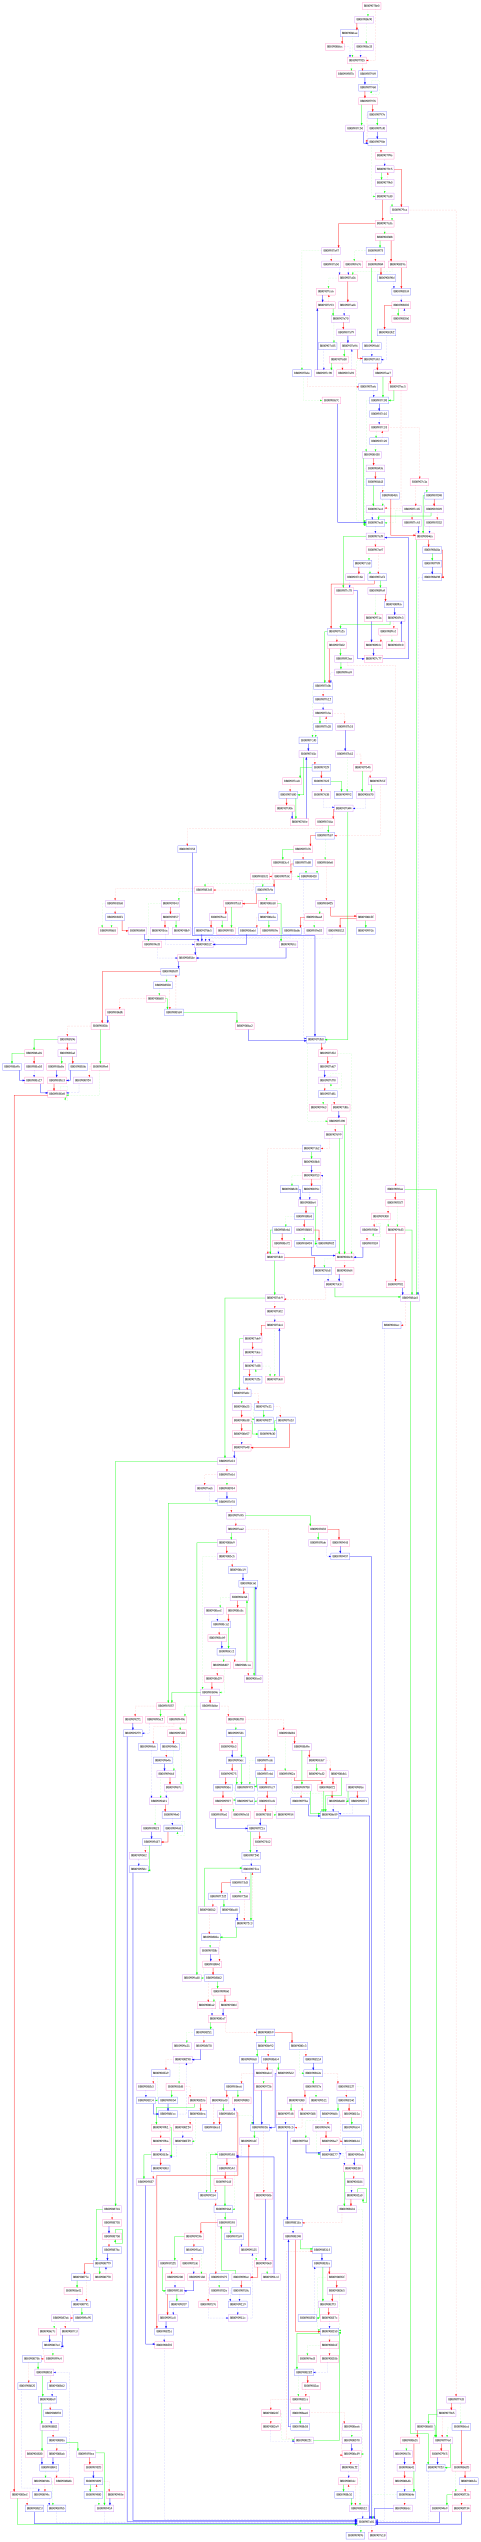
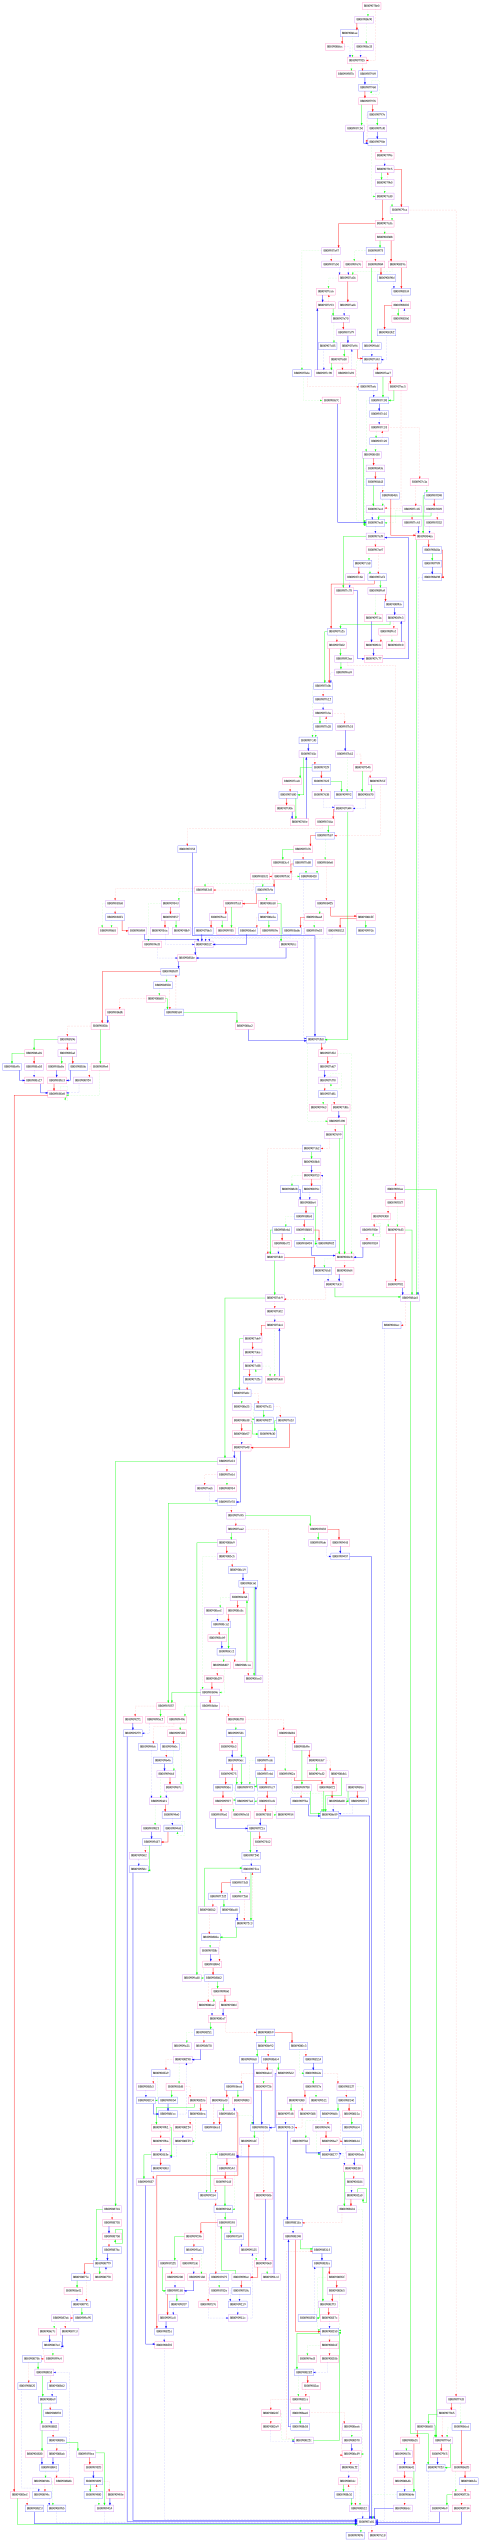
(242, 1413) -> none
(227, 1494) -> (241, 1478)
